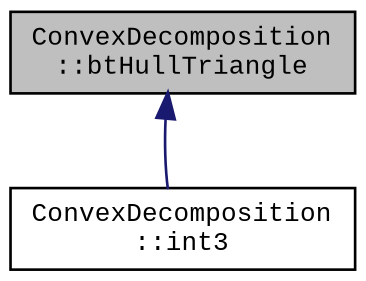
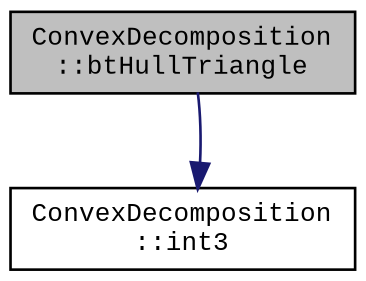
(165, 154) -> (200, 128)
